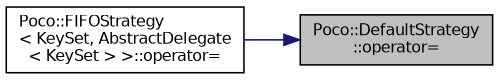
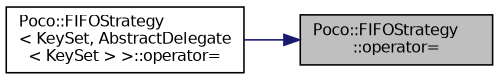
(396, 40) -> (396, 40)
